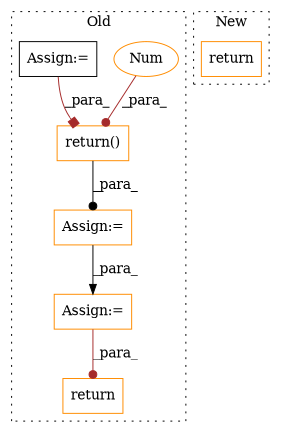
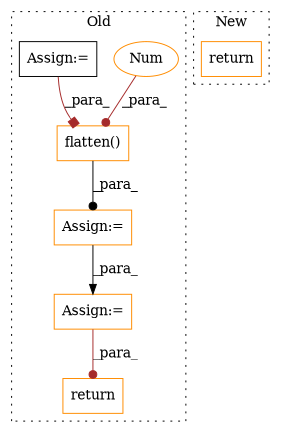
(93, 143) -> (93, 143)
